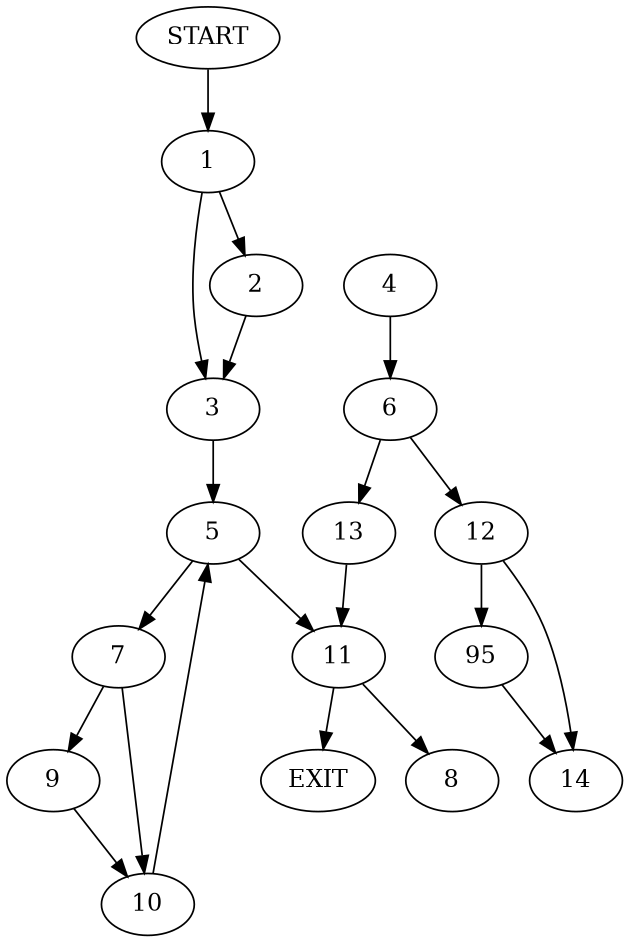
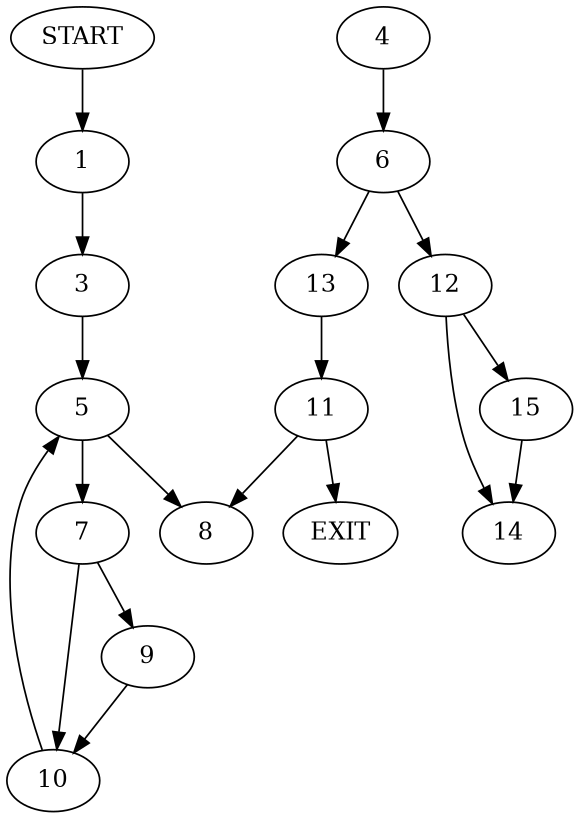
(256, 285) -> none
(270, 589) -> (138, 465)
(481, 657) -> (526, 409)
